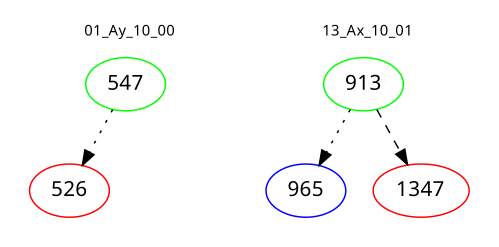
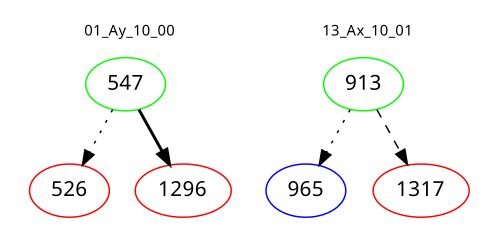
none -> (183, 191)
(421, 191) -> (421, 191)
